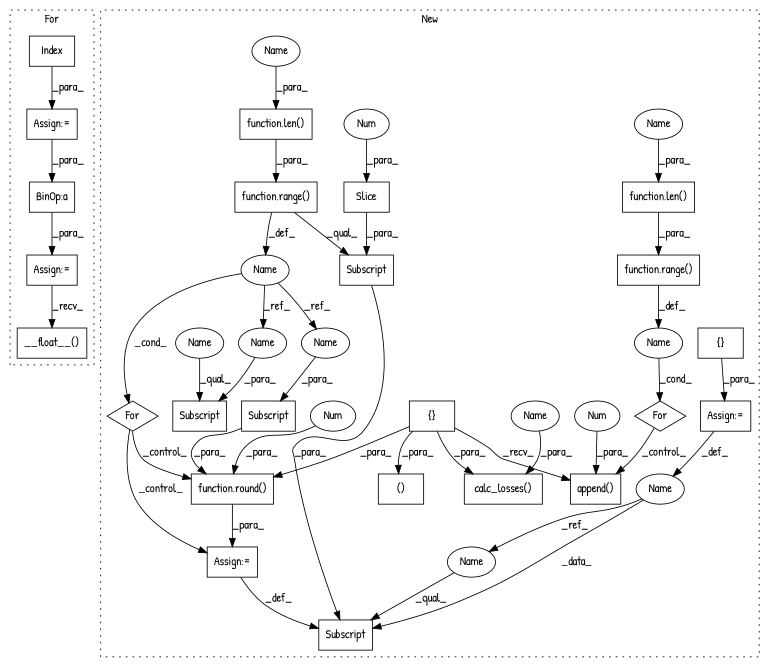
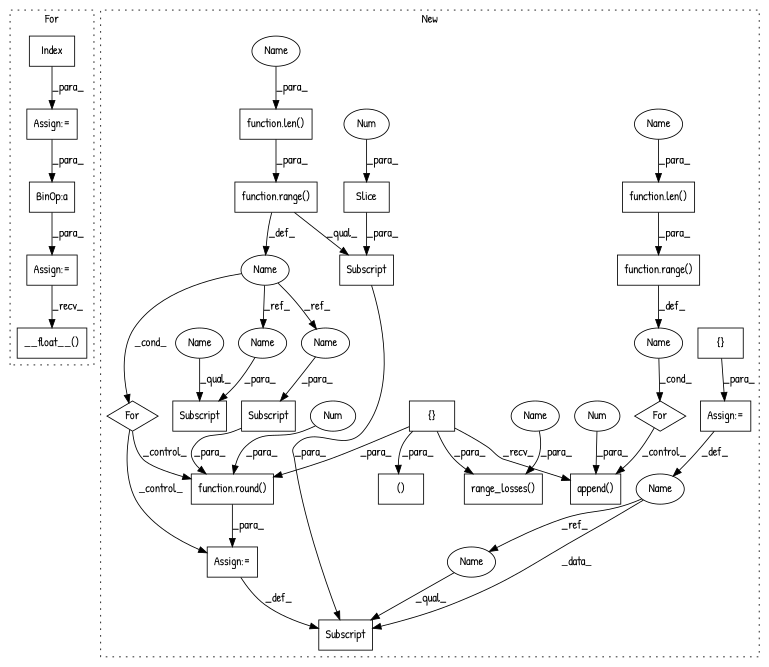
(503, 489) -> (503, 489)
